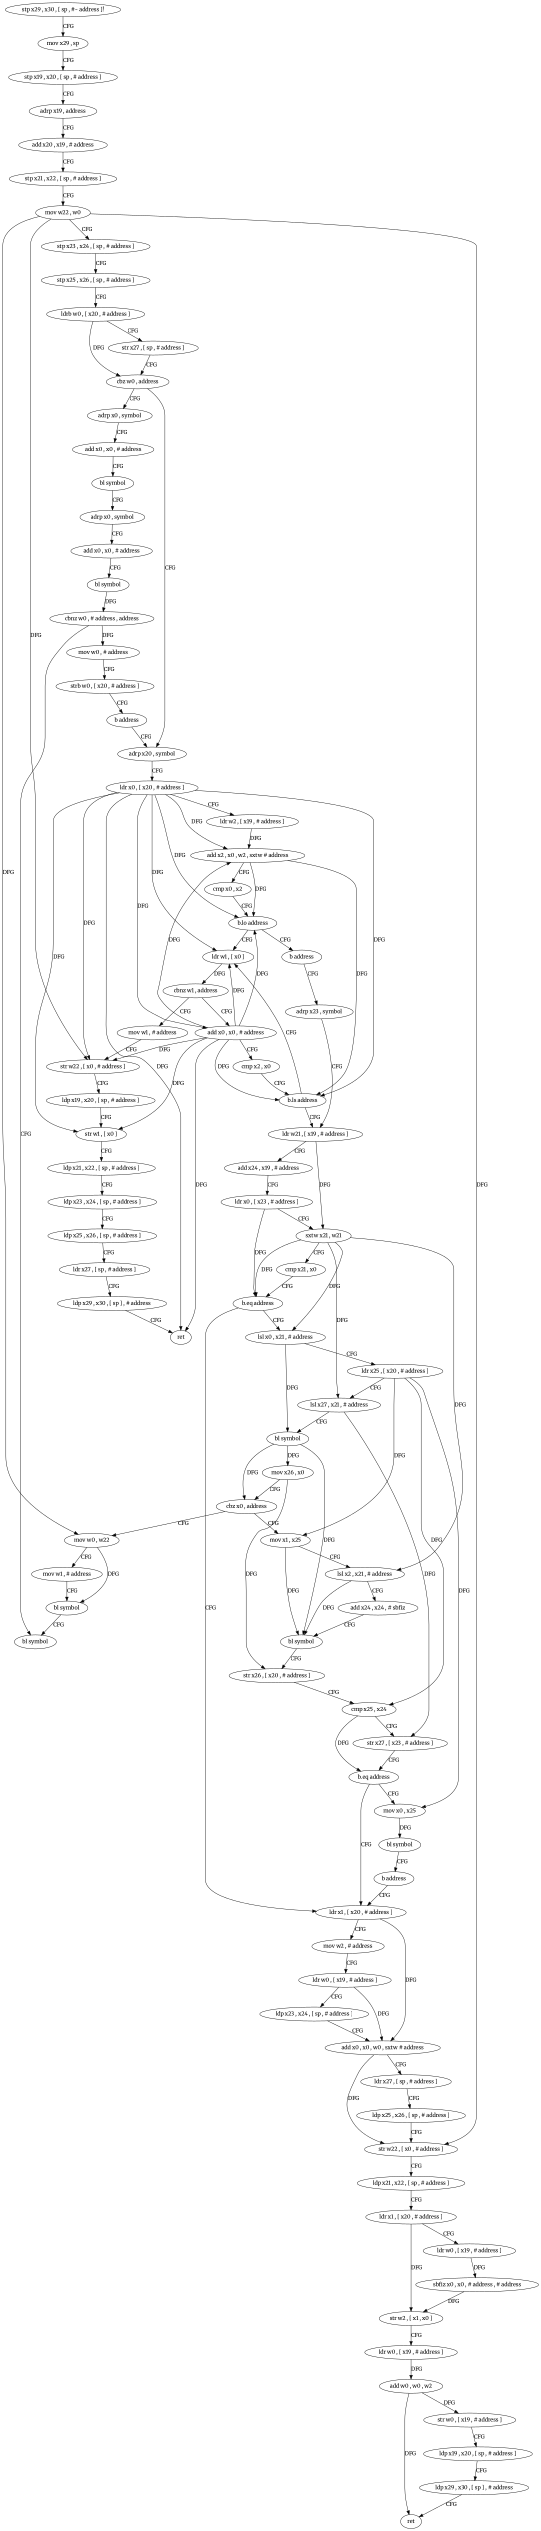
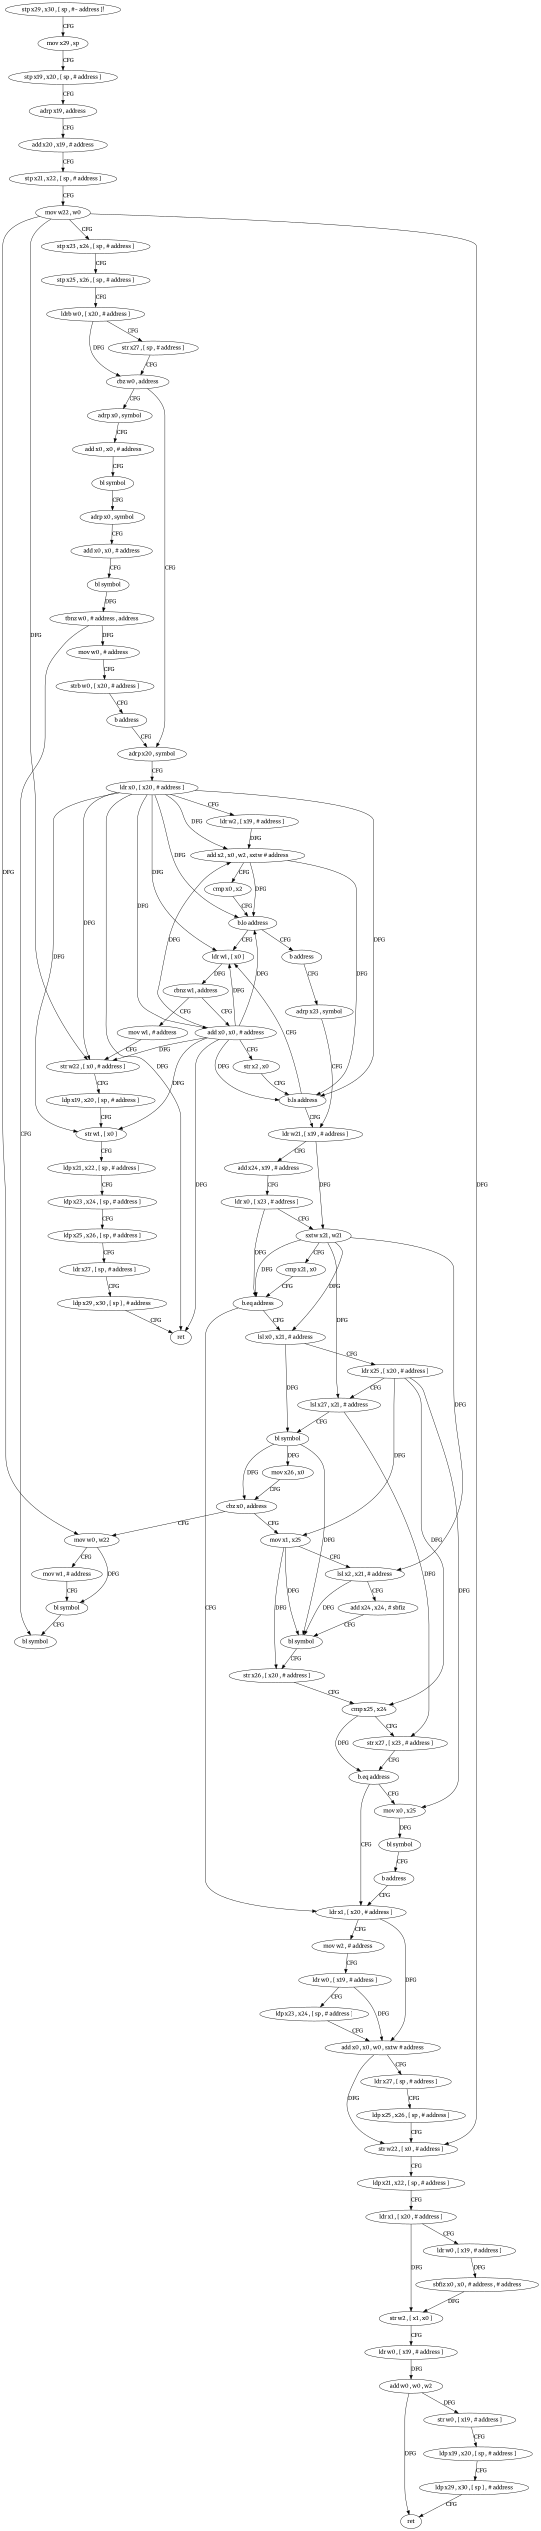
(102, 619) -> (102, 619)
(256, 1067) -> (256, 1067)
(246, 1568) -> (275, 1606)
